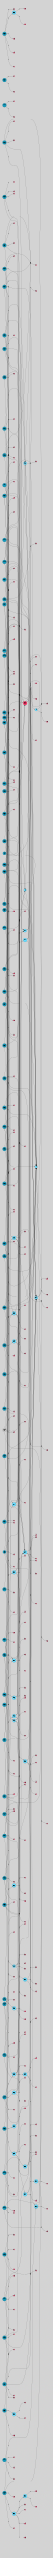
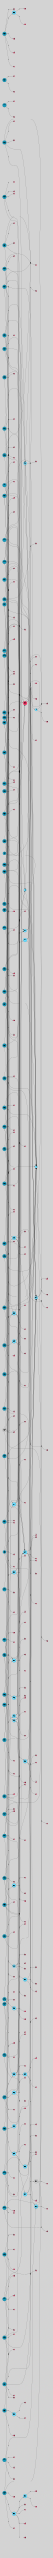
none -> (4, 1936)
(36, 2181) -> (36, 2181)
